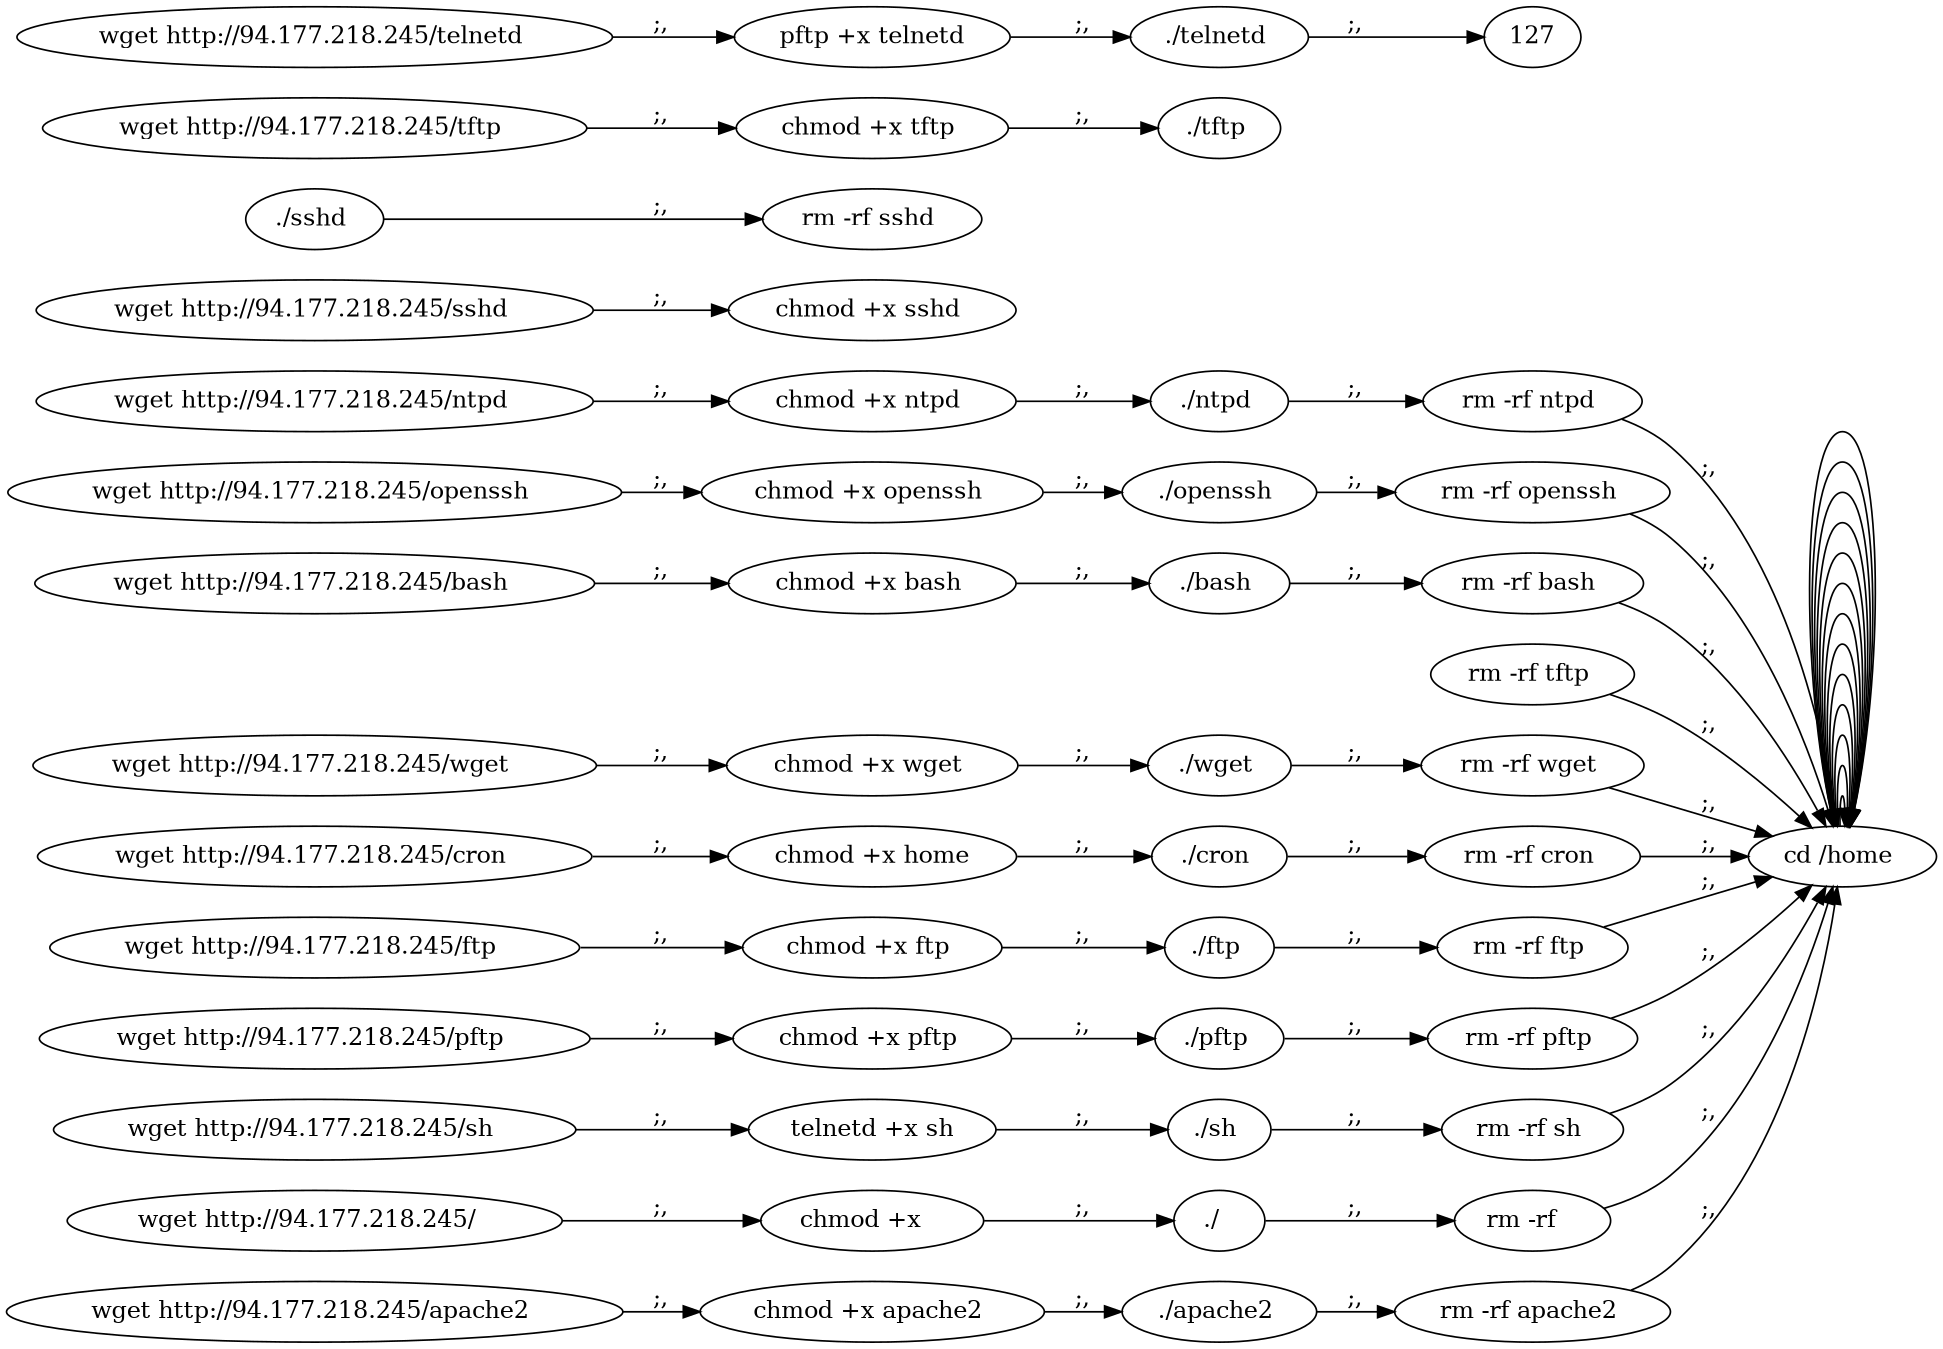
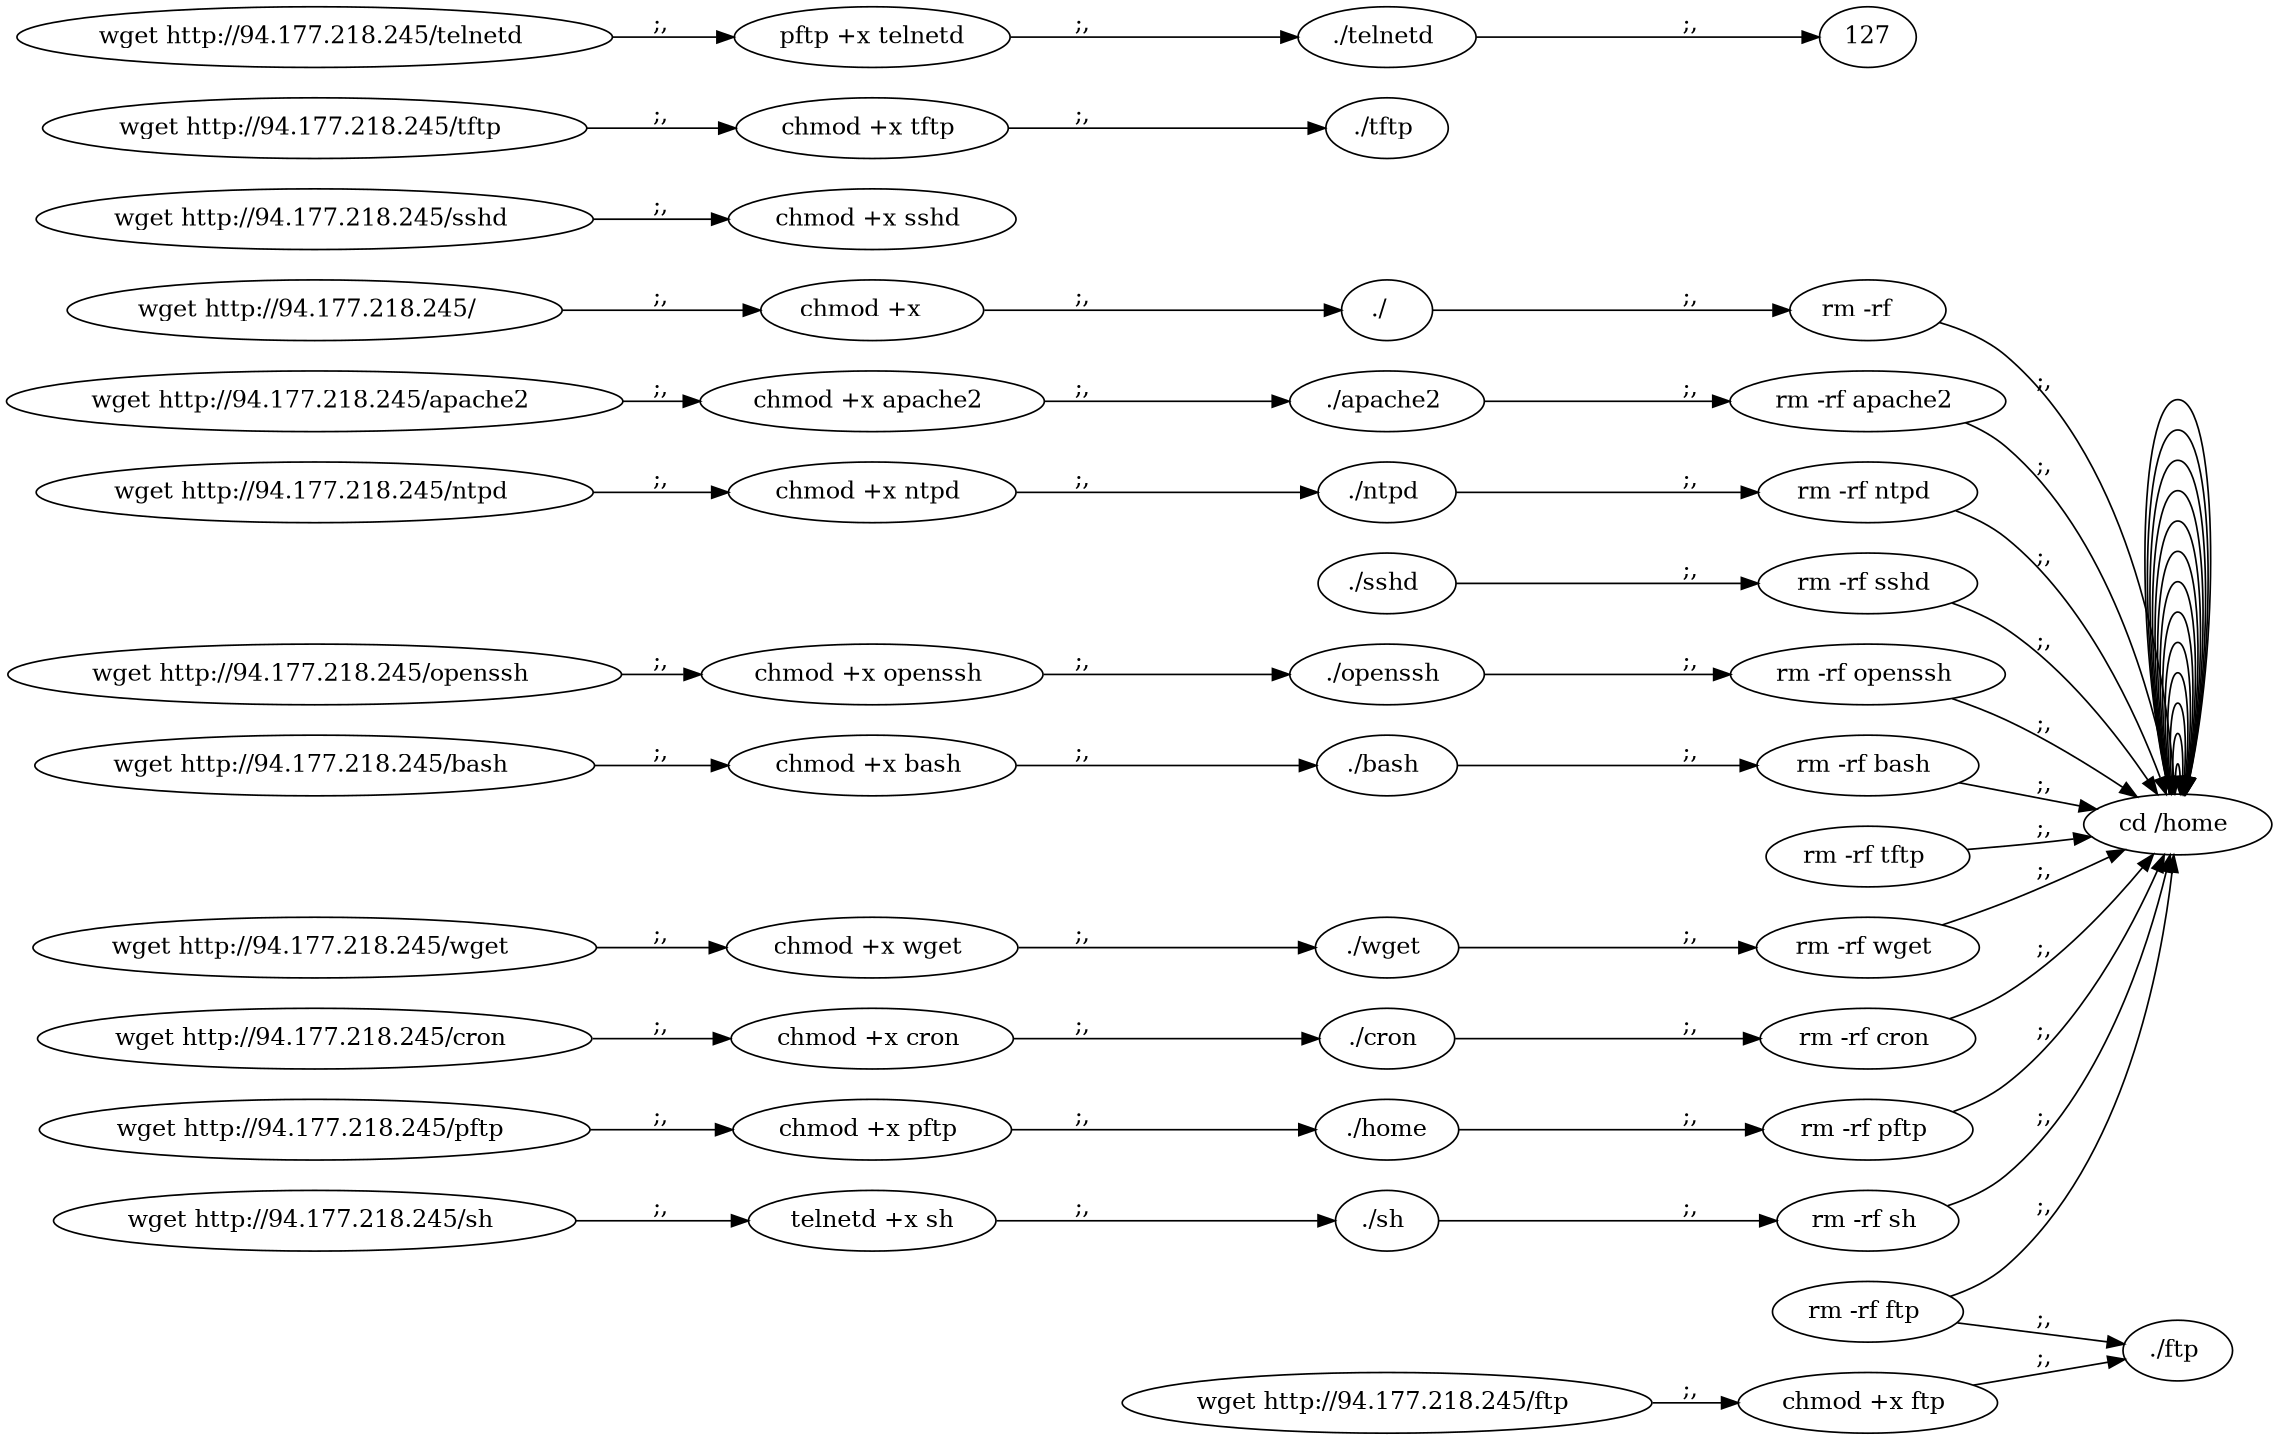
none -> (2063, 677)
(872, 857) -> (872, 1039)
(1347, 948) -> (2032, 1332)
(1219, 1039) -> (1387, 1130)
